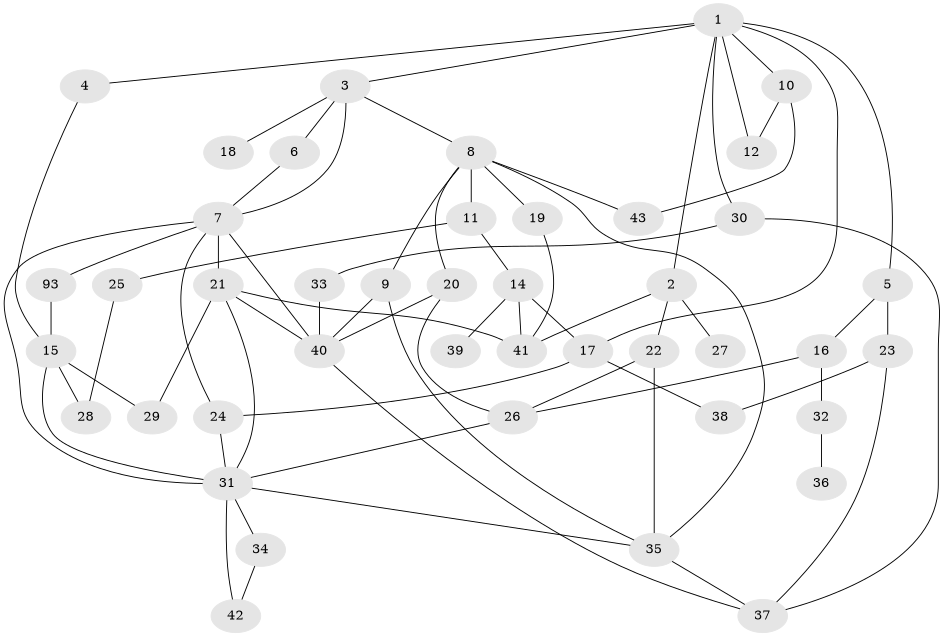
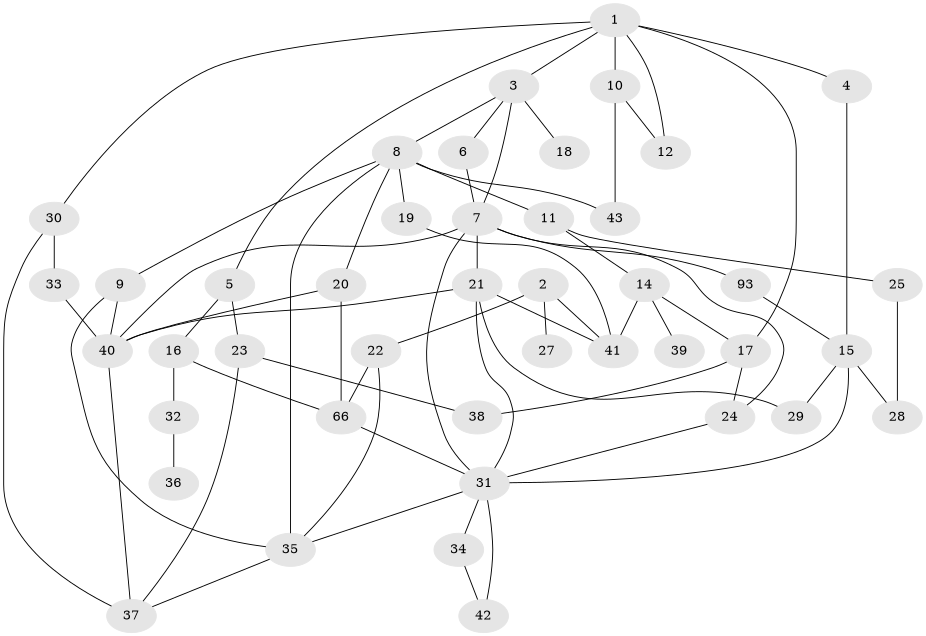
(694, 153) -> none
(513, 417) -> (341, 417)
